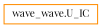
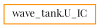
(51, 14) -> (50, 14)
